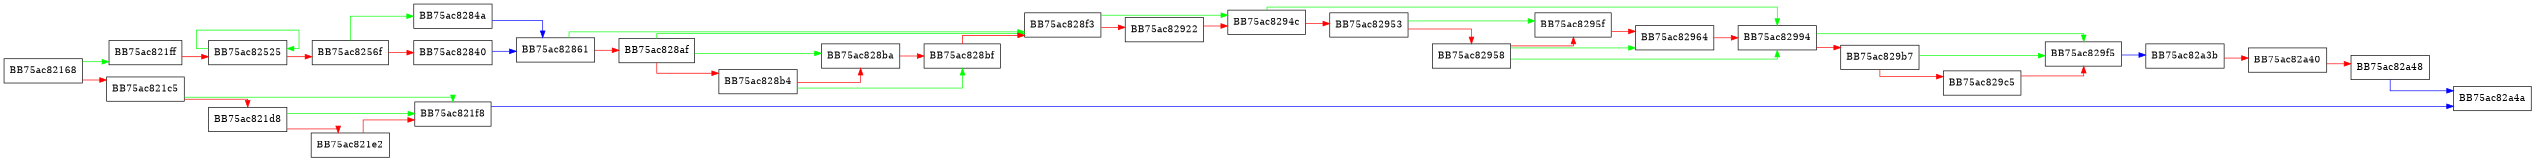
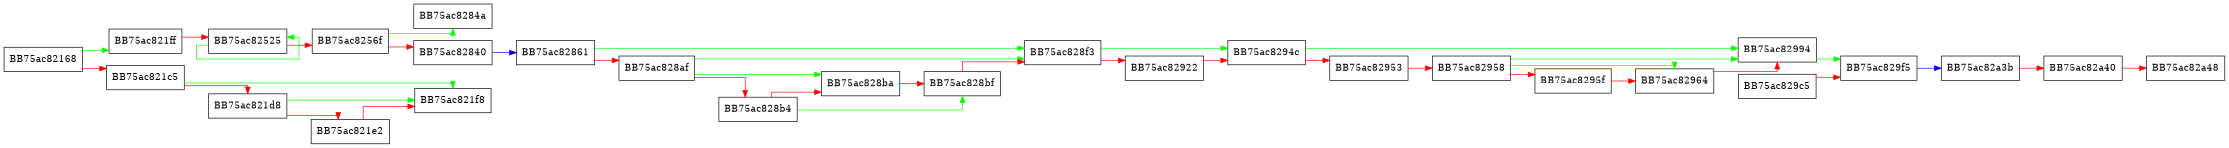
(523, 21) -> none
(1468, 21) -> none
(1880, 57) -> none
(2492, 99) -> none
